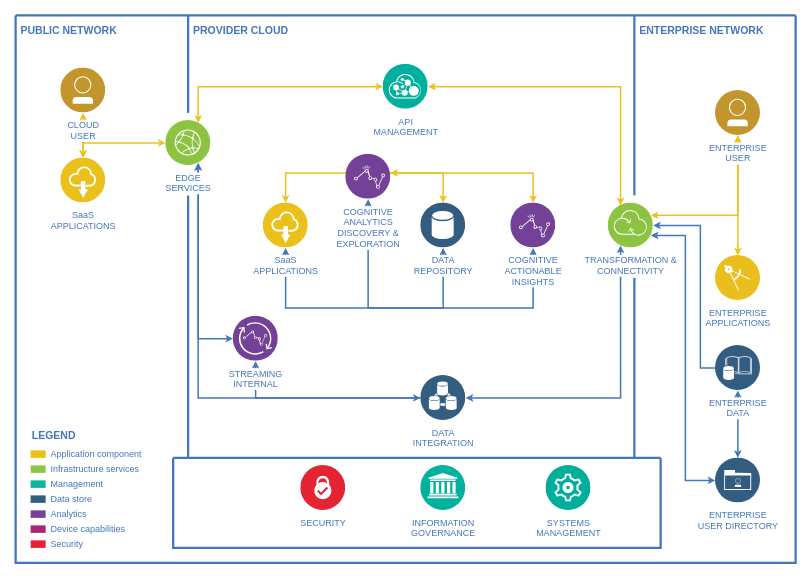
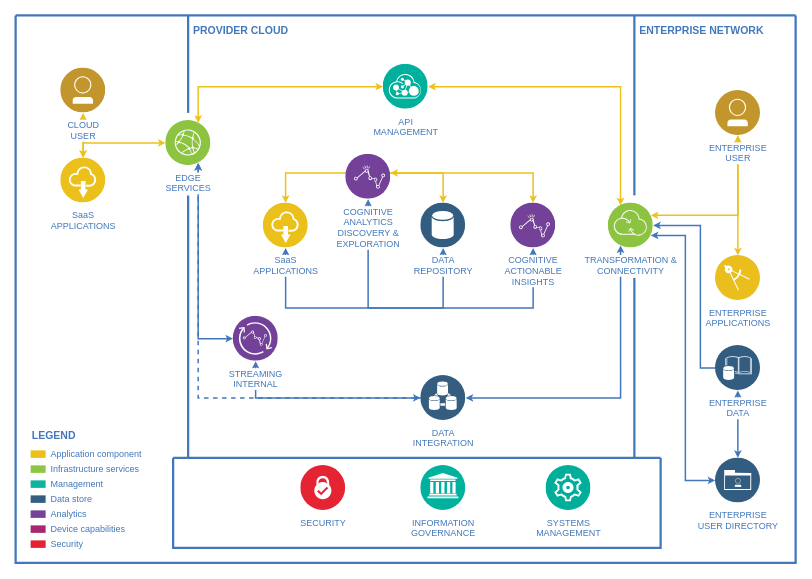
(72, 30) -> none
(198, 397) -> (198, 397)
